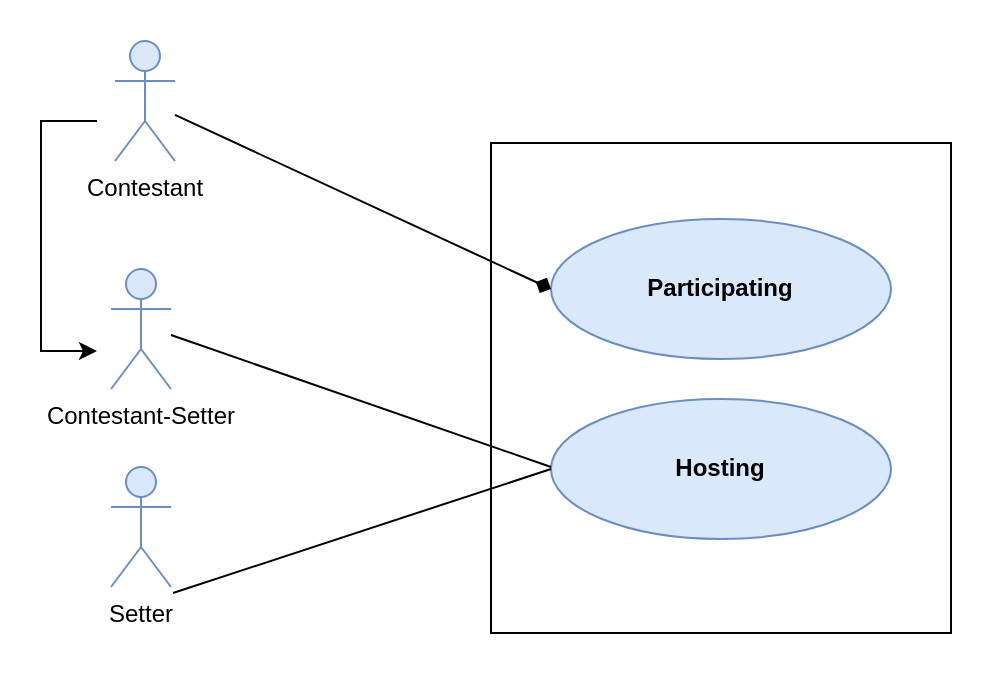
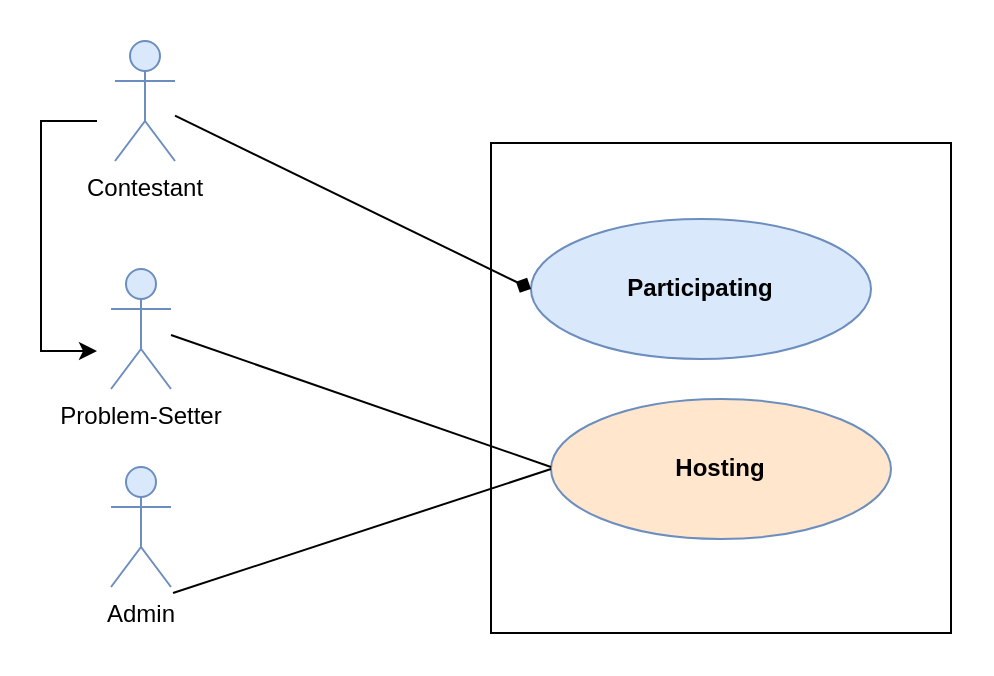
(721, 289) -> (701, 289)
(142, 417) -> (142, 417)
(721, 469) -> (721, 469)
(142, 615) -> (142, 615)
